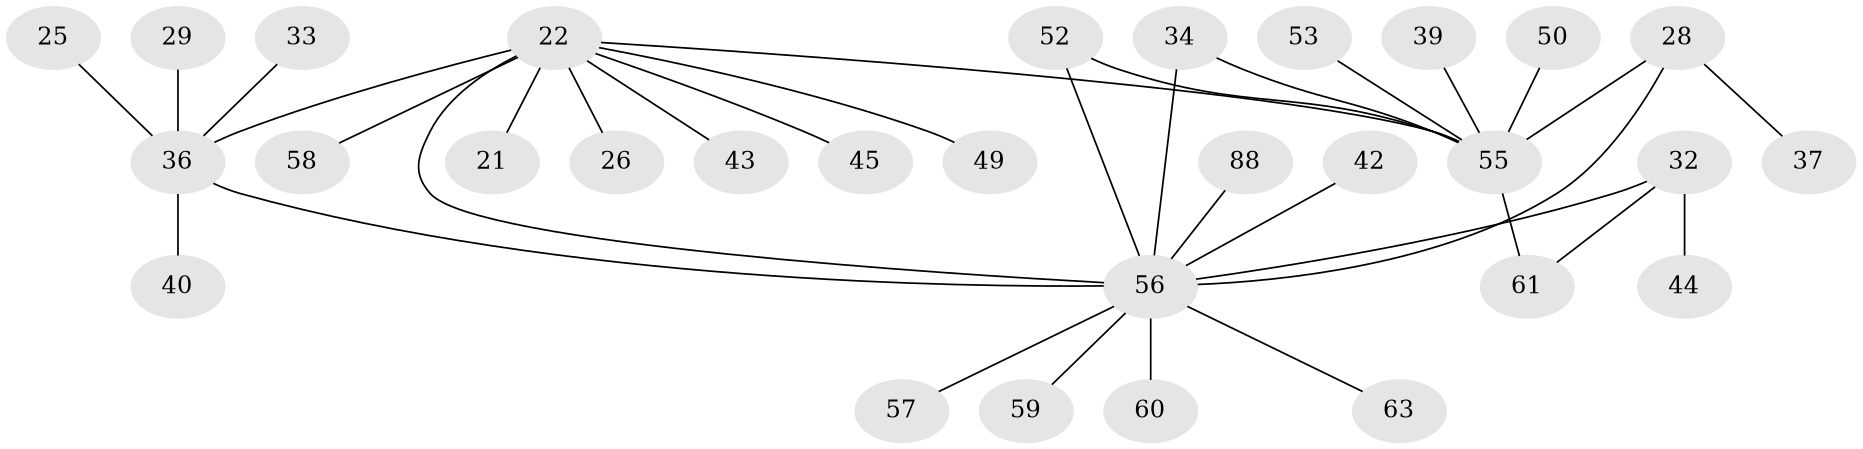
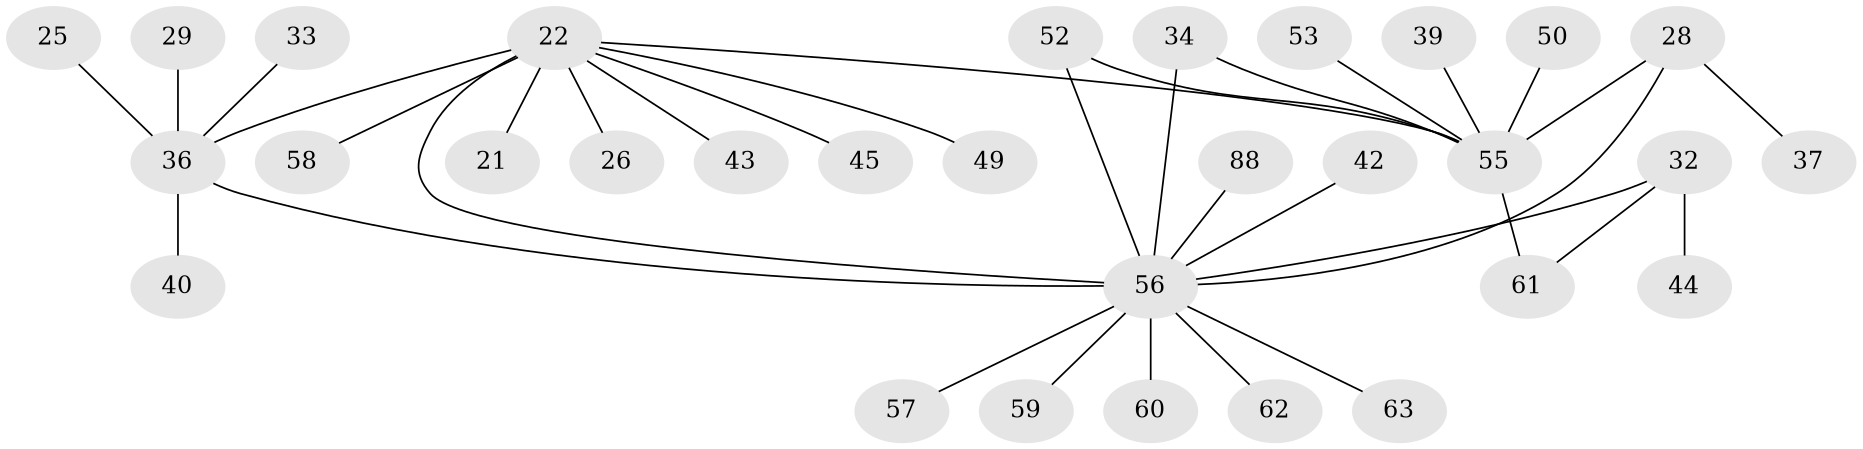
none -> (1275, 411)
